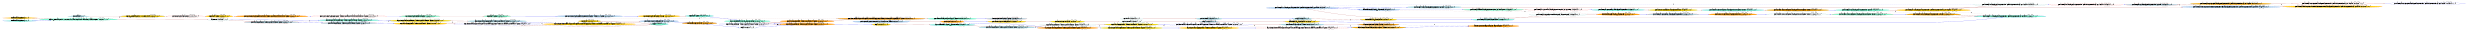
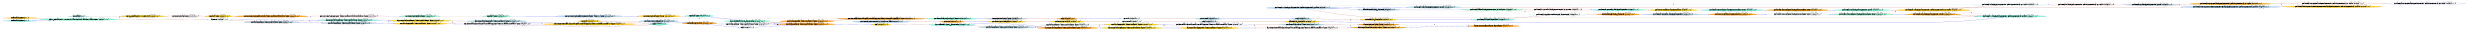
none -> (1068, 19)
